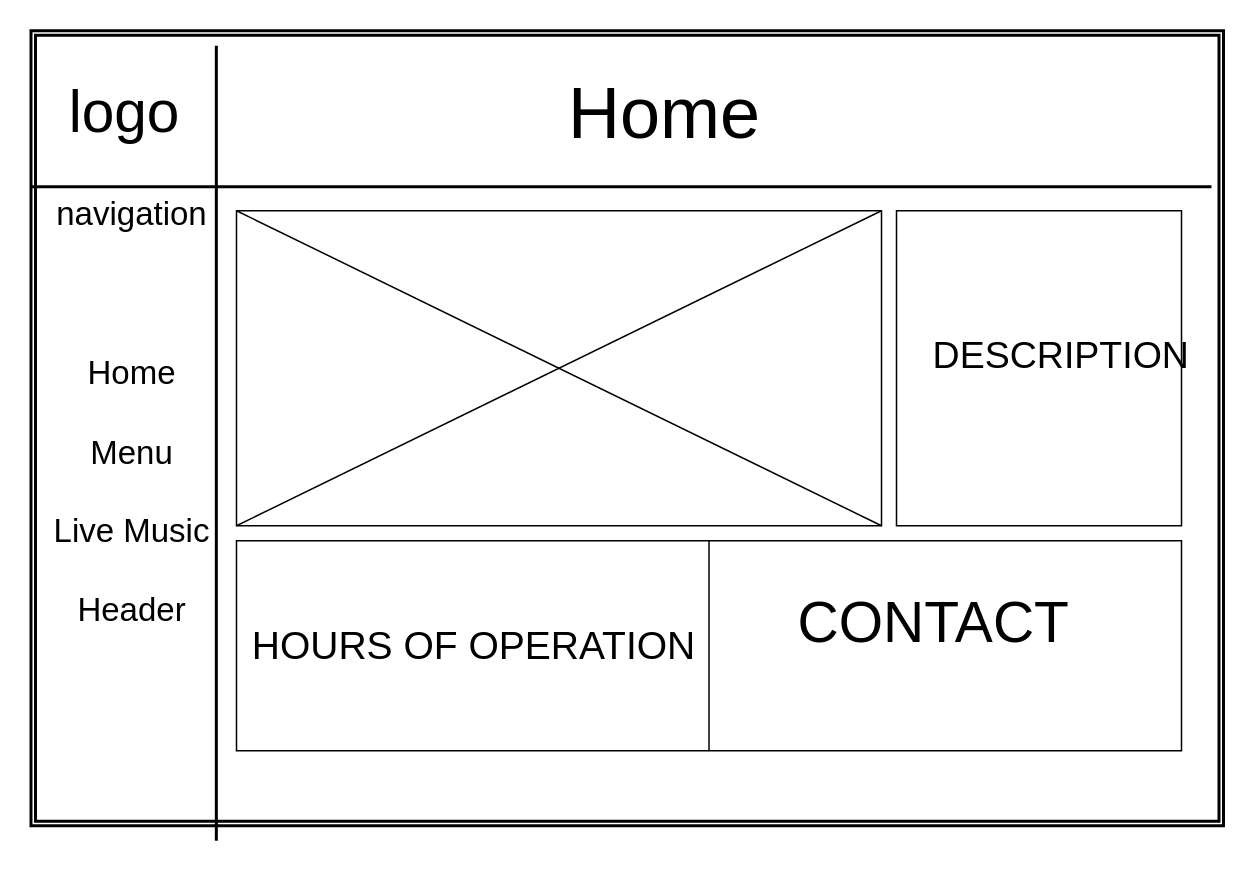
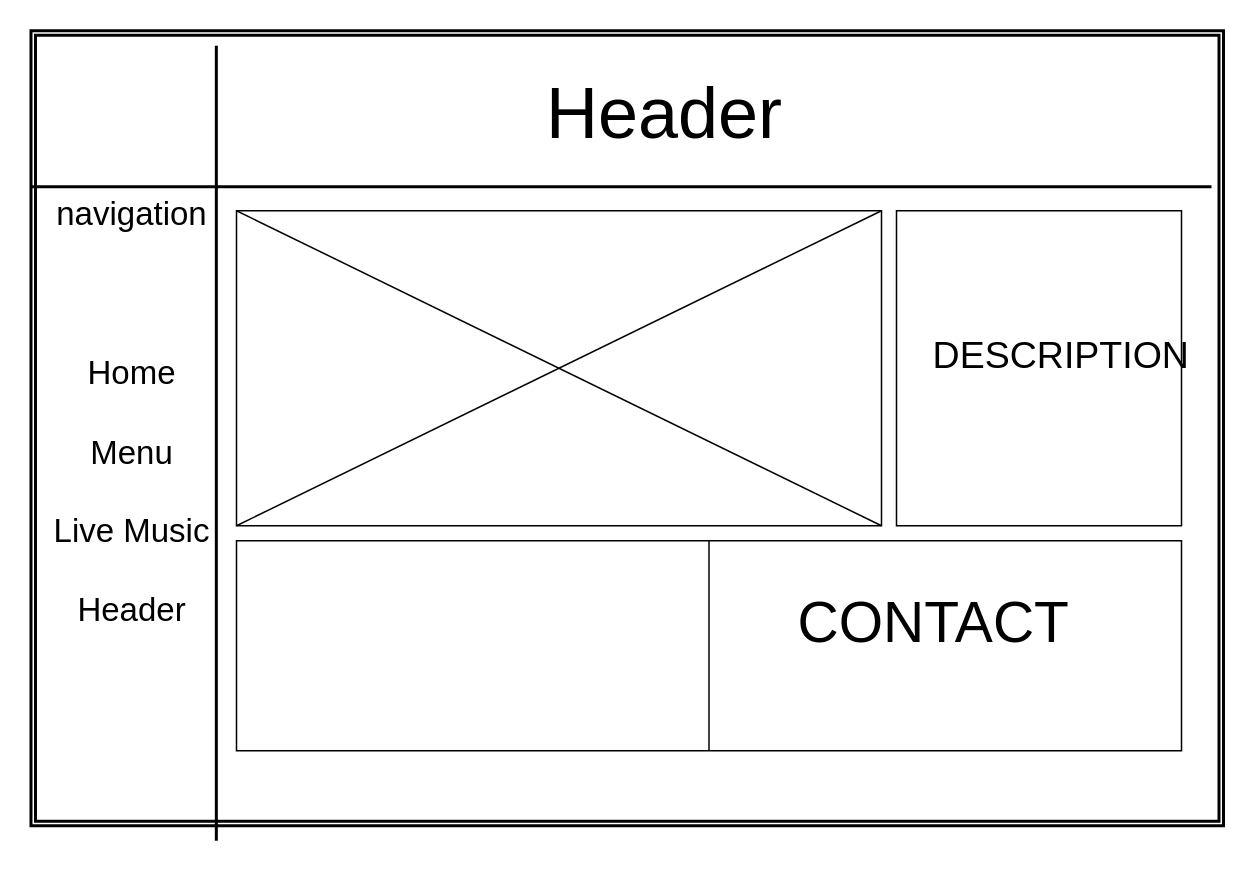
(124, 113) -> none
(665, 113) -> (665, 113)
(473, 646) -> none
